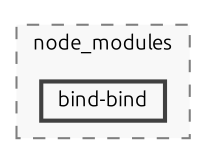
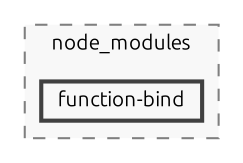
(103, 101) -> (122, 101)
